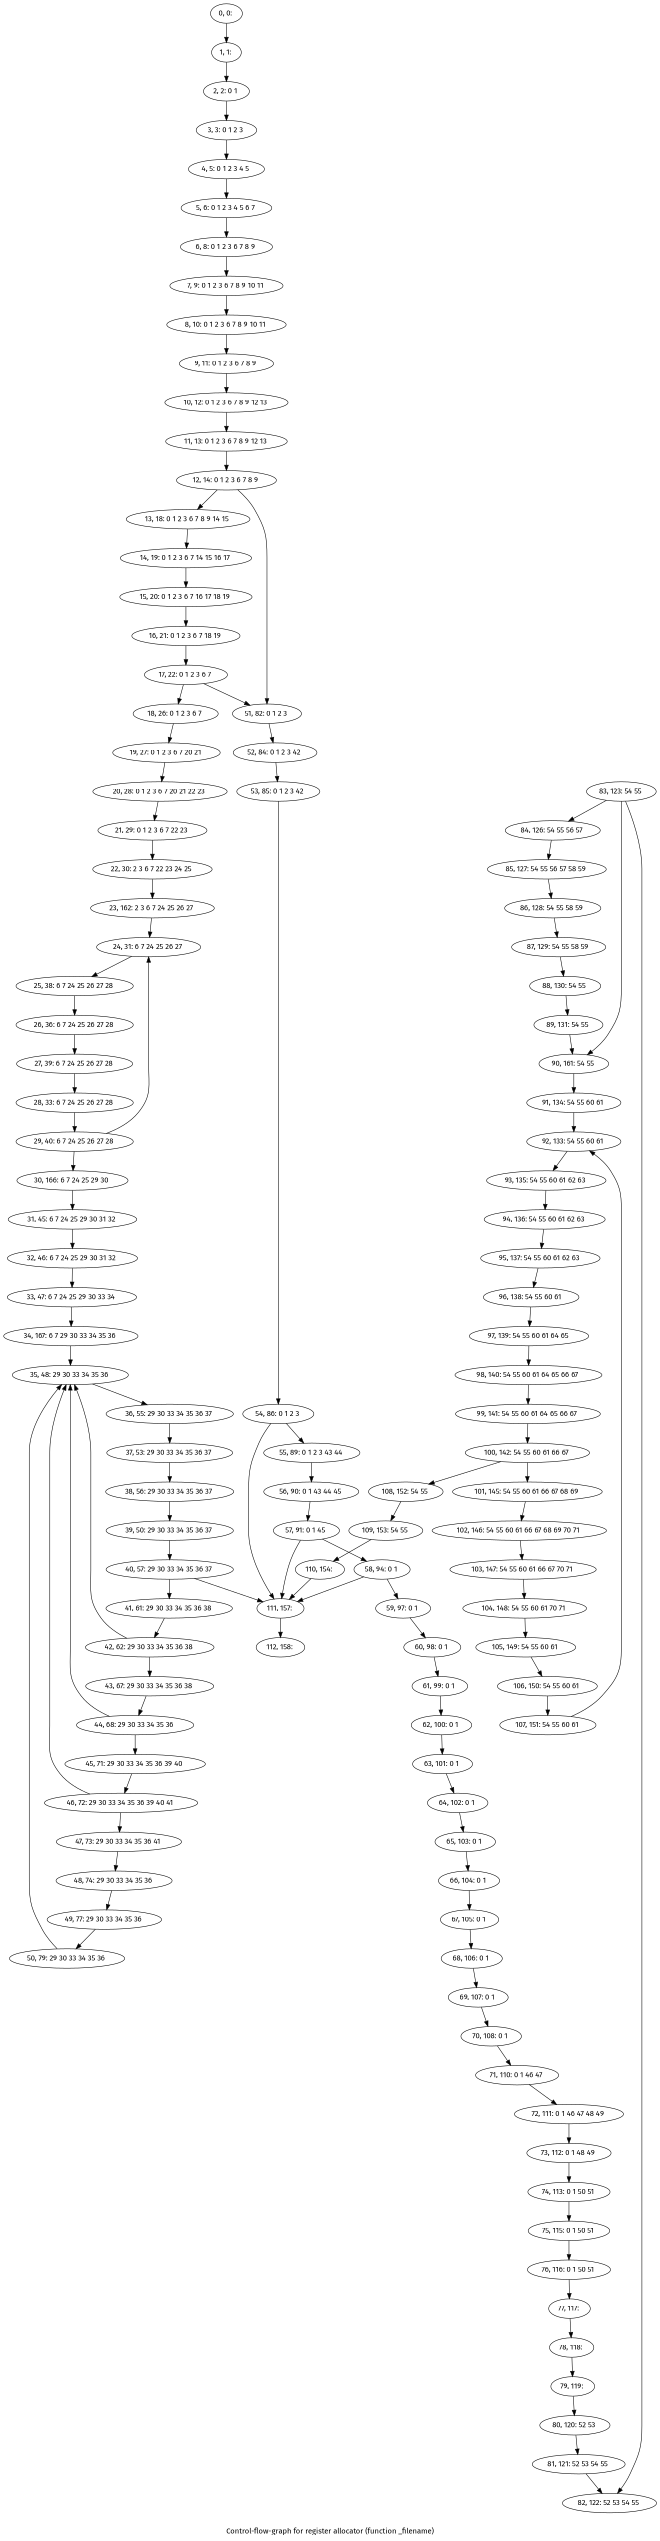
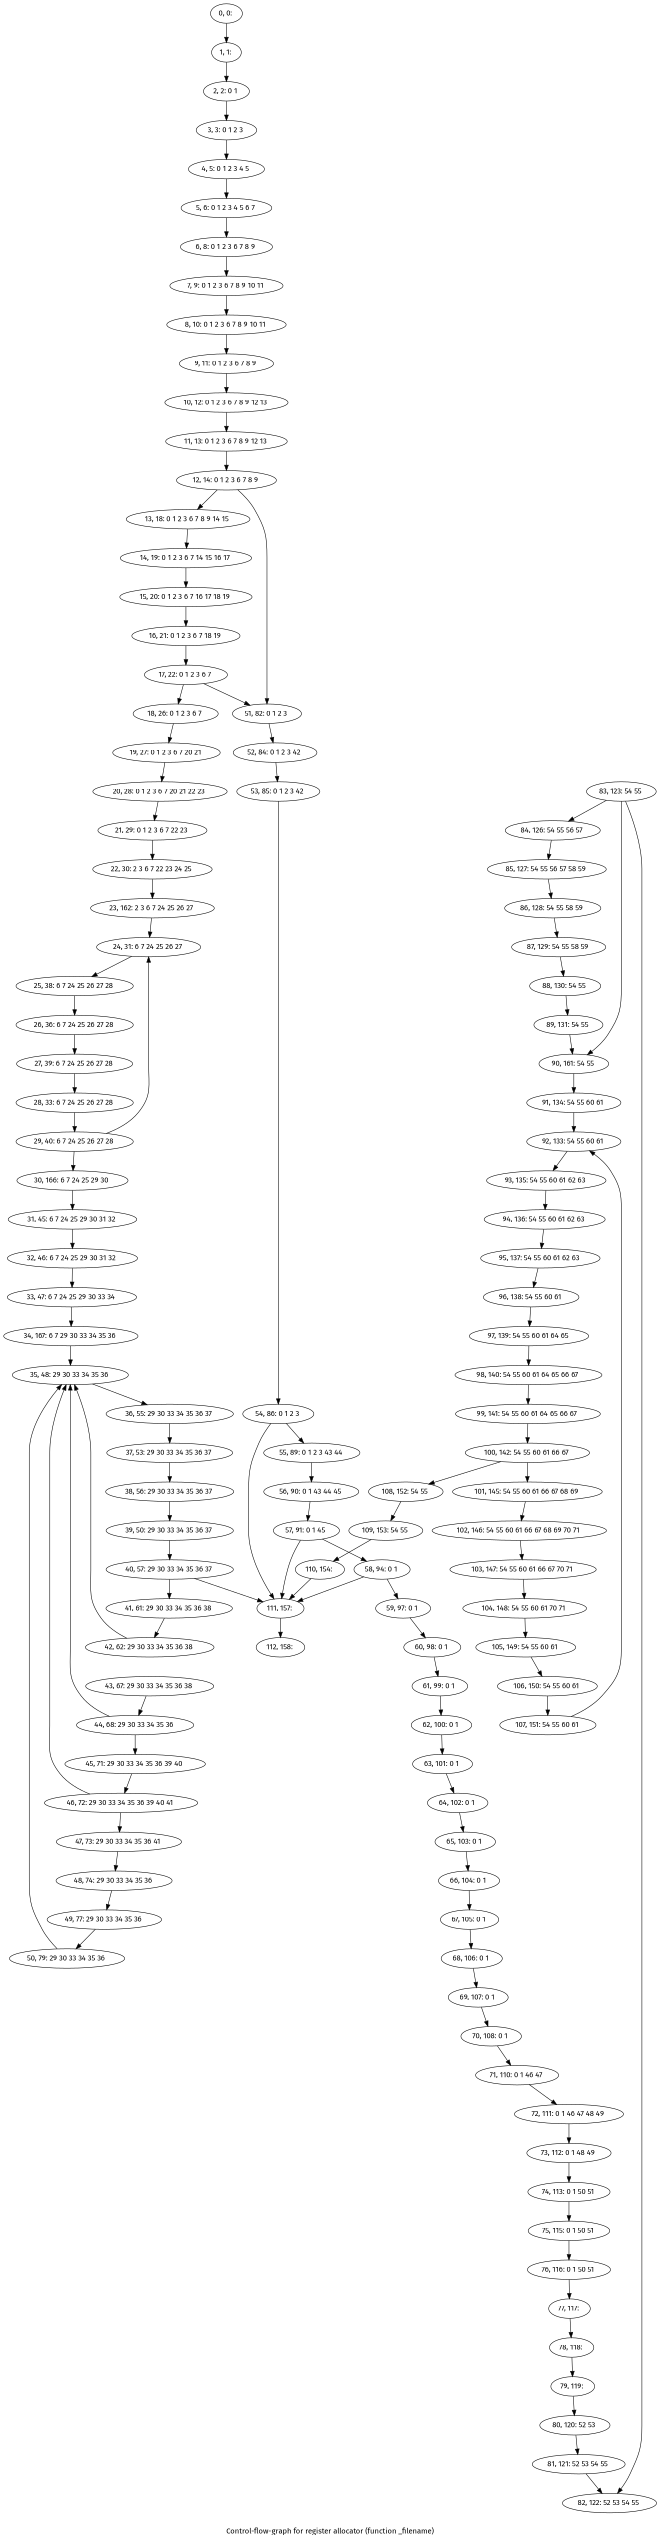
(150, 1664) -> none
